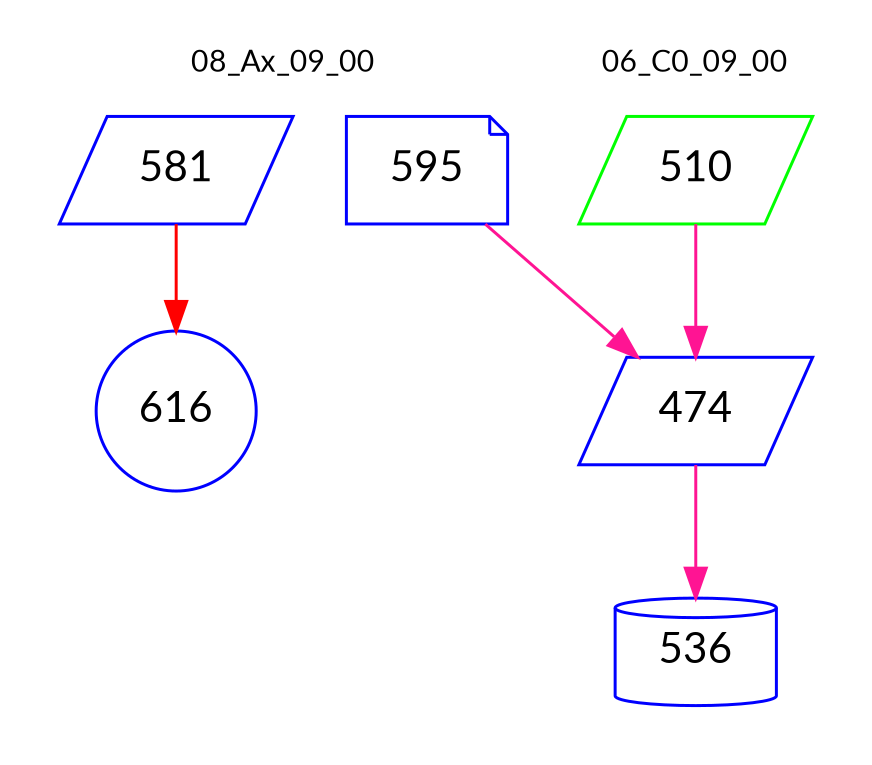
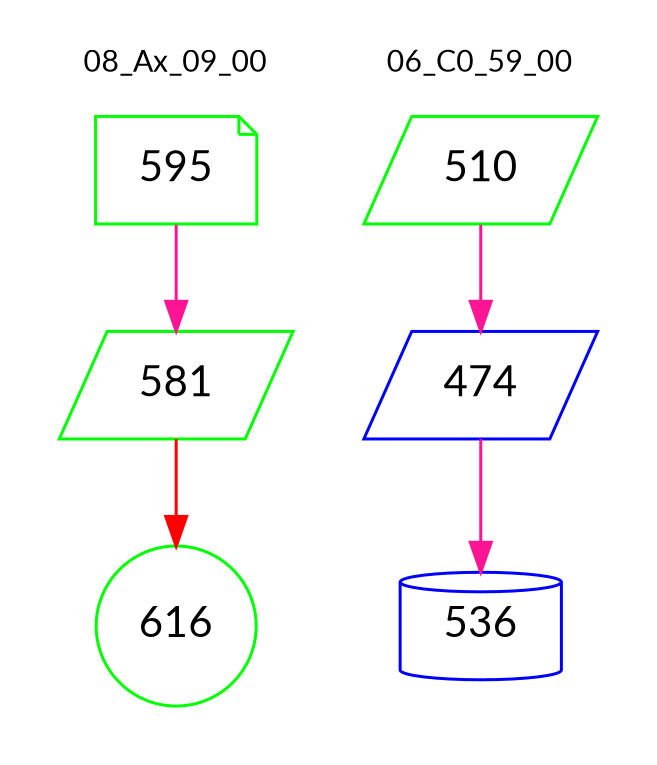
(696, 64) -> (481, 64)
(176, 170) -> (176, 385)
(427, 170) -> (176, 170)
(576, 303) -> (176, 263)
(176, 411) -> (176, 626)
